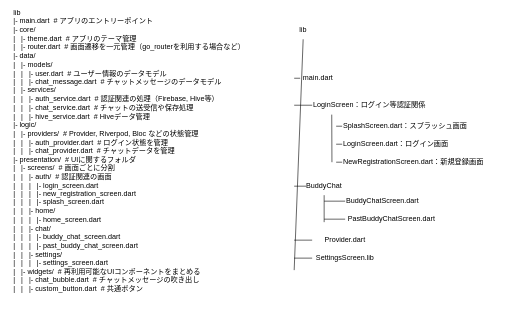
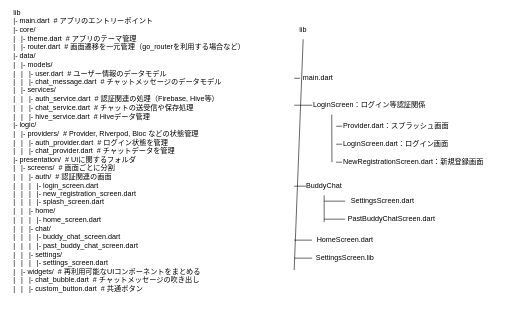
(408, 126) -> (400, 126)
(383, 201) -> (383, 201)
(345, 240) -> (345, 240)
